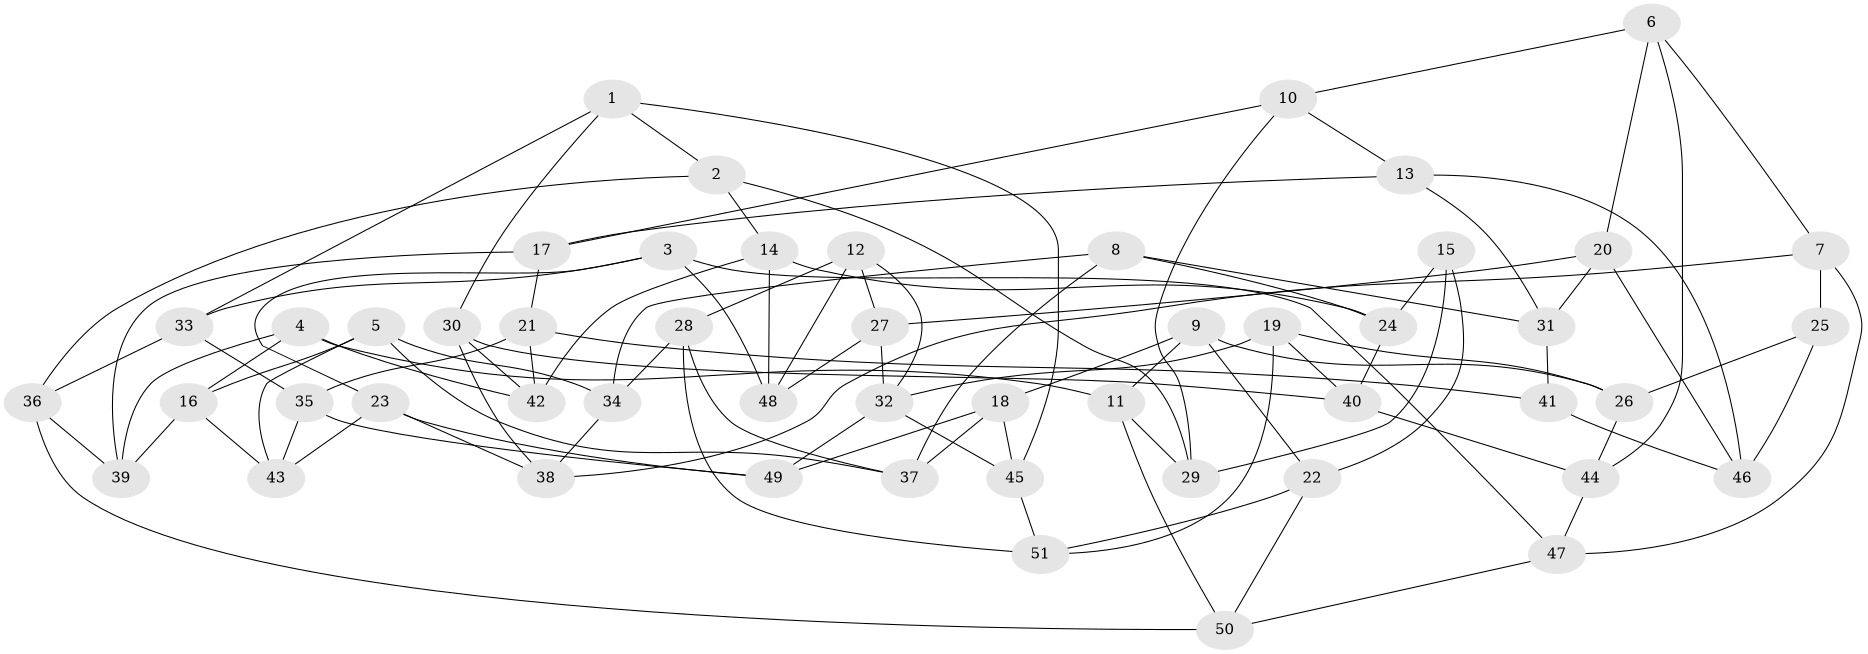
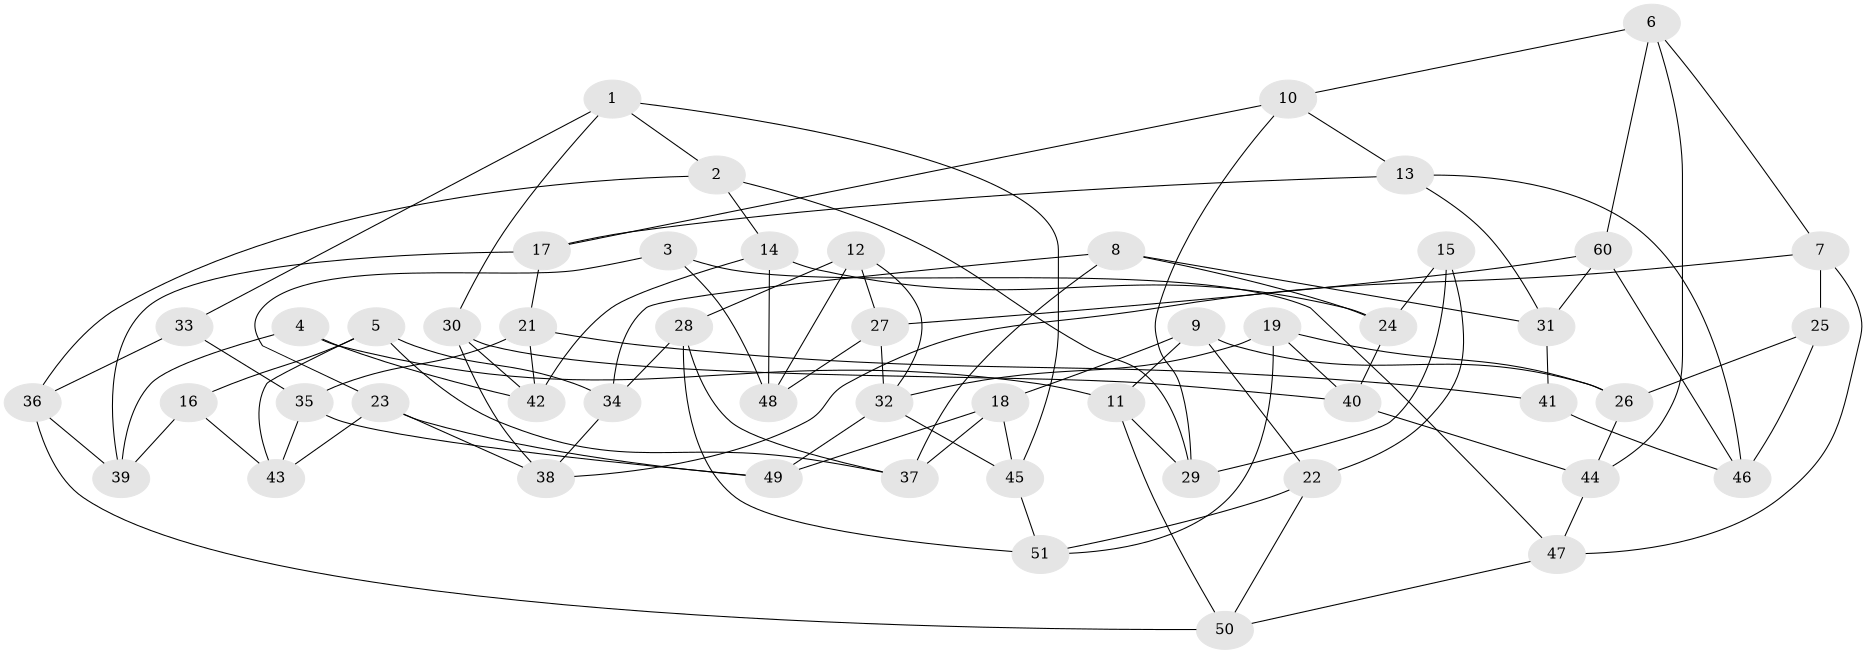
(1603, 251) -> (1603, 251)
(424, 283) -> none
(252, 360) -> none
